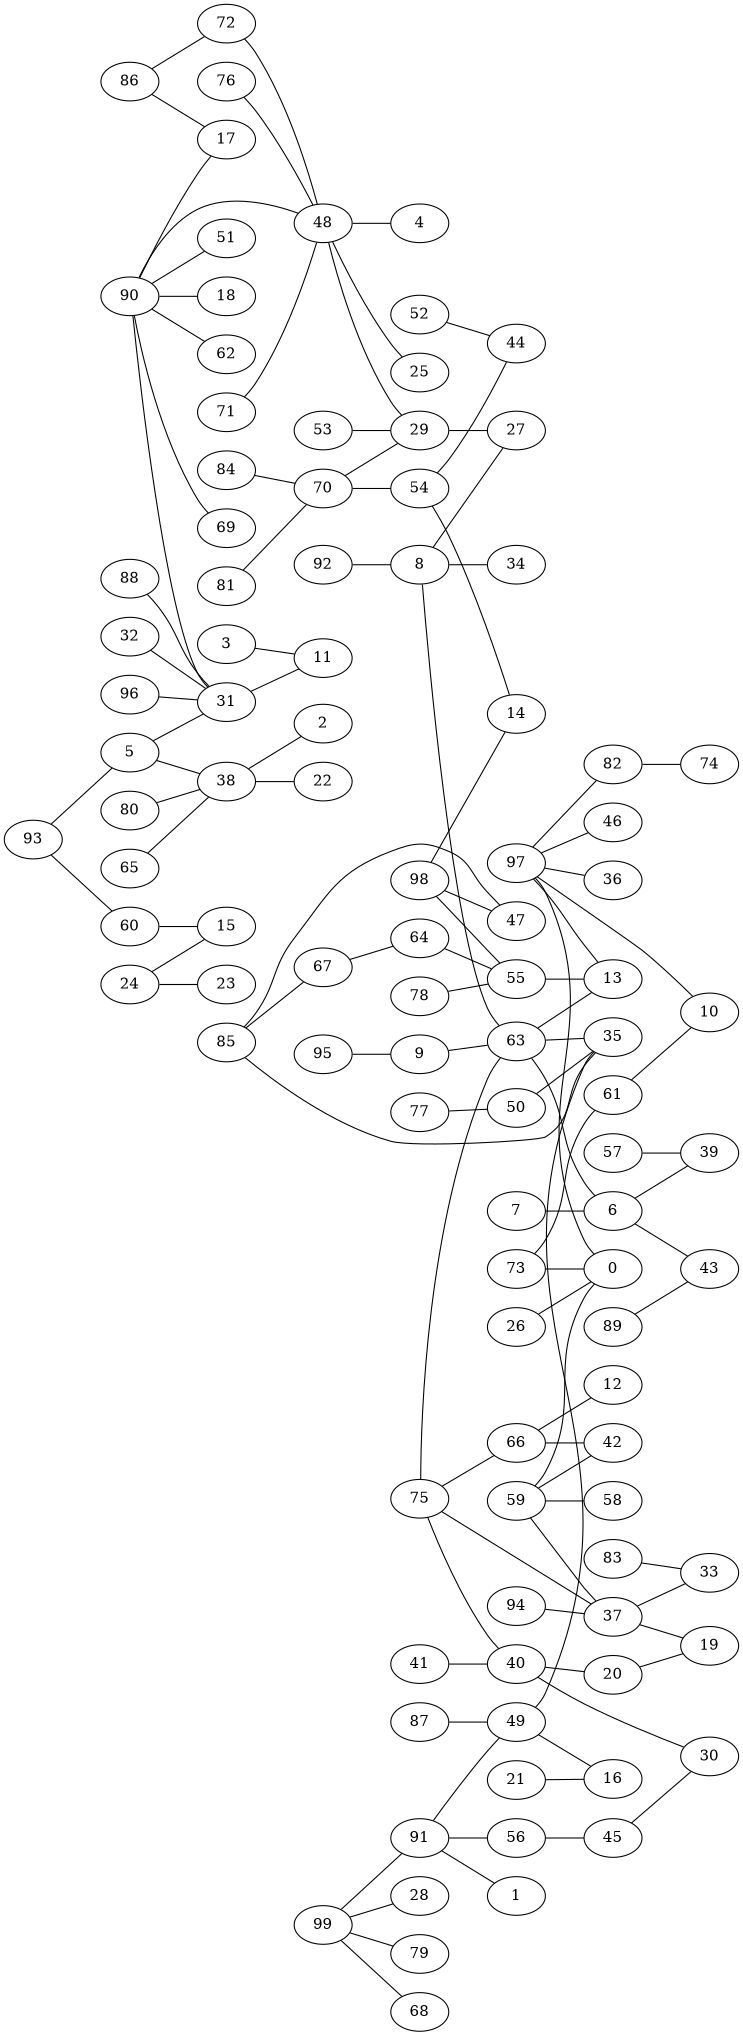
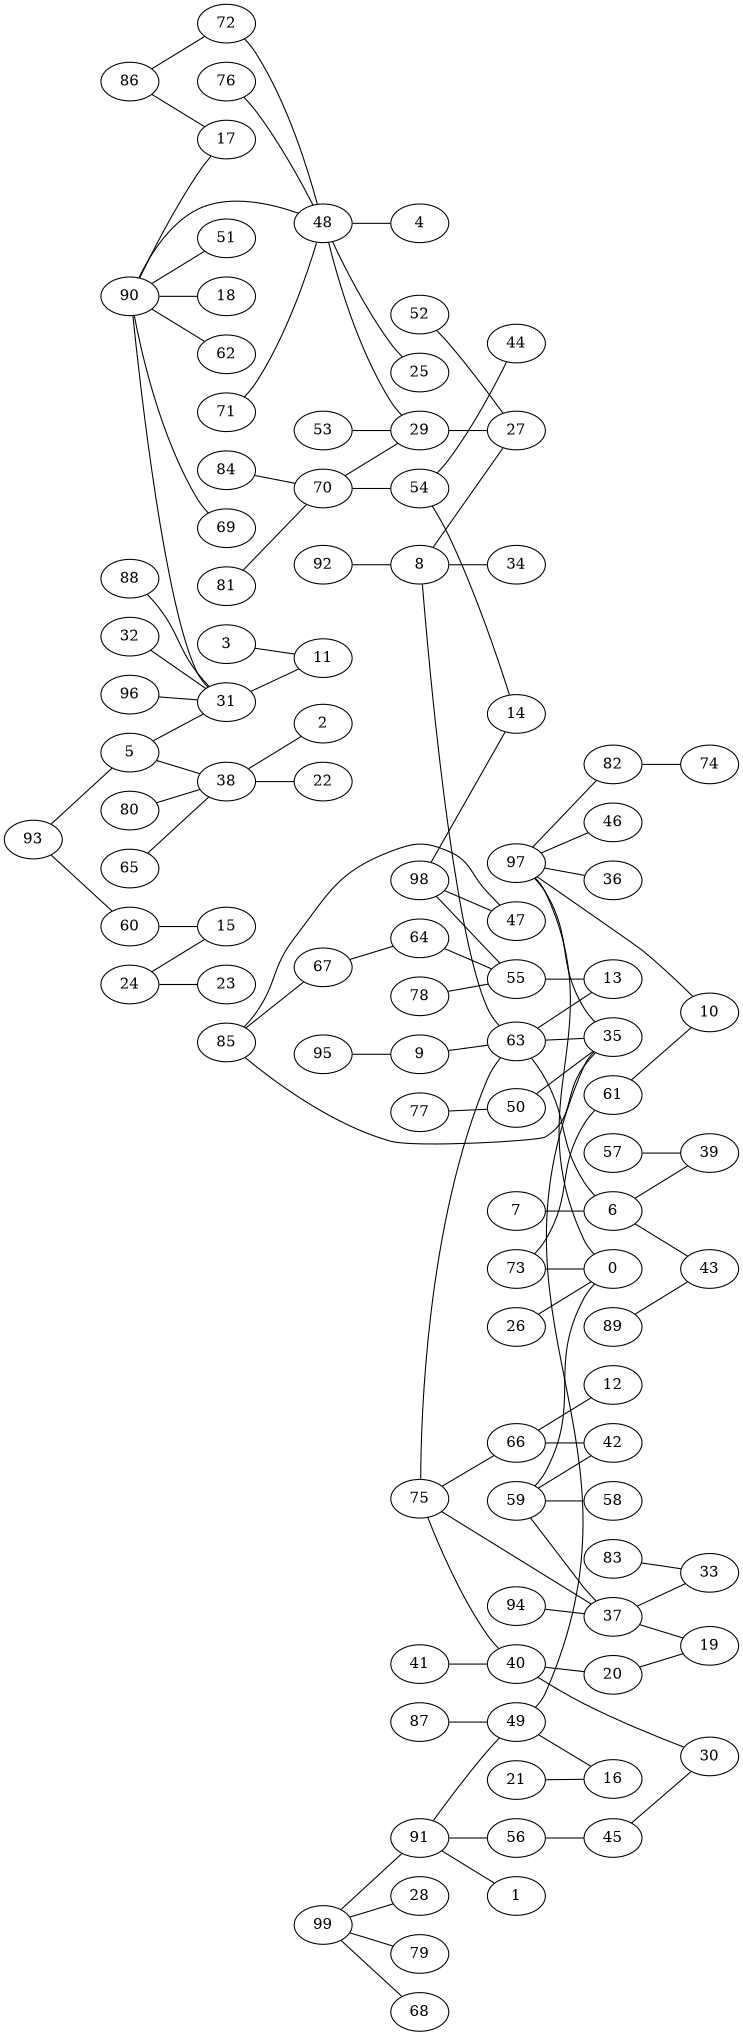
(468, 329) -> (471, 371)
(566, 920) -> (565, 950)
